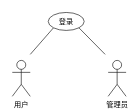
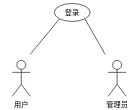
(66, 21) -> (72, 12)
